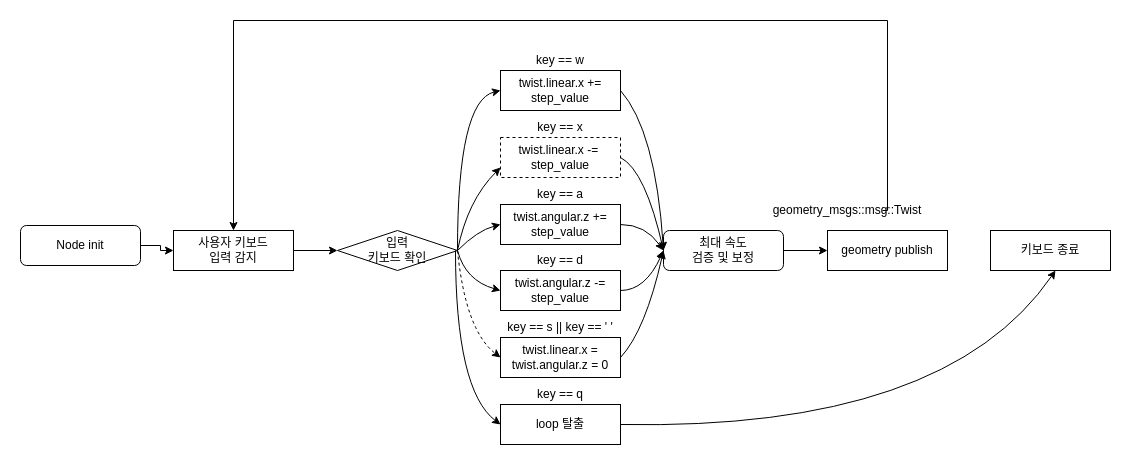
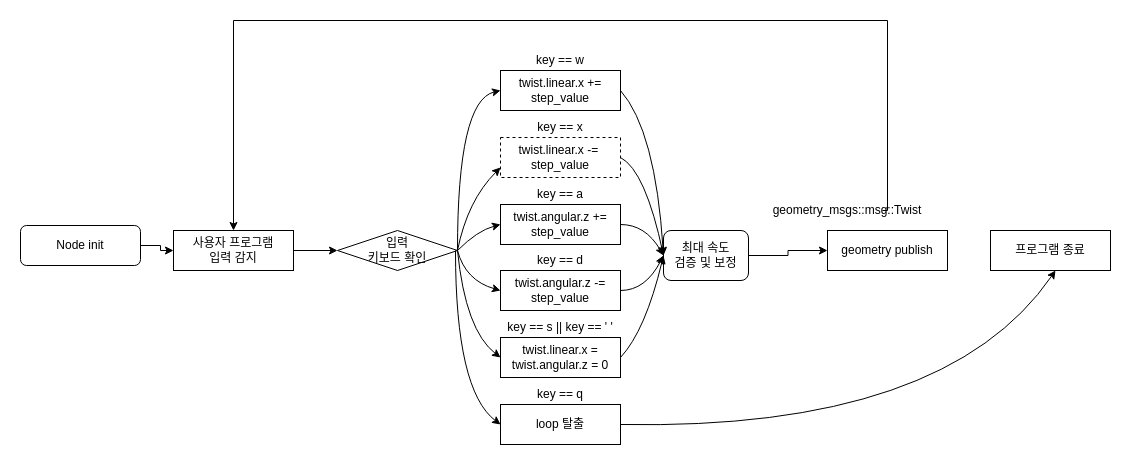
(234, 251) -> (234, 251)
(724, 251) -> (706, 256)
(1051, 251) -> (1051, 251)
(468, 308) -> (468, 308)
